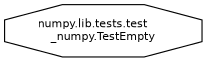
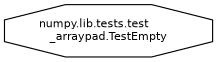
(103, 31) -> (109, 31)
